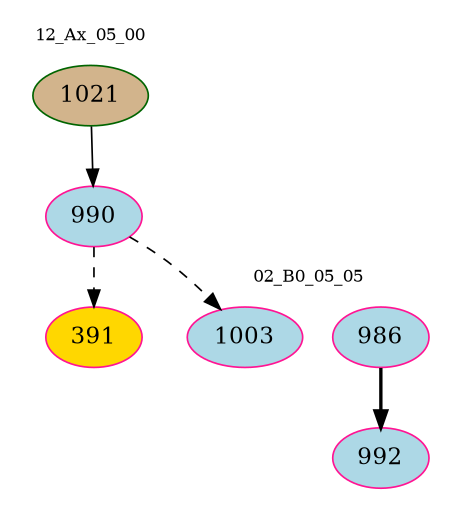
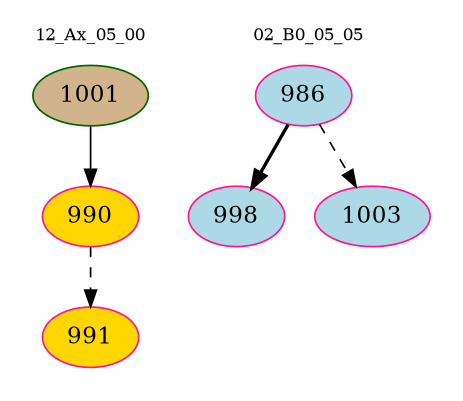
(91, 96) -> (91, 96)
(94, 216) -> (91, 216)
(186, 277) -> (334, 148)
(94, 337) -> (91, 337)
(381, 458) -> (237, 216)
